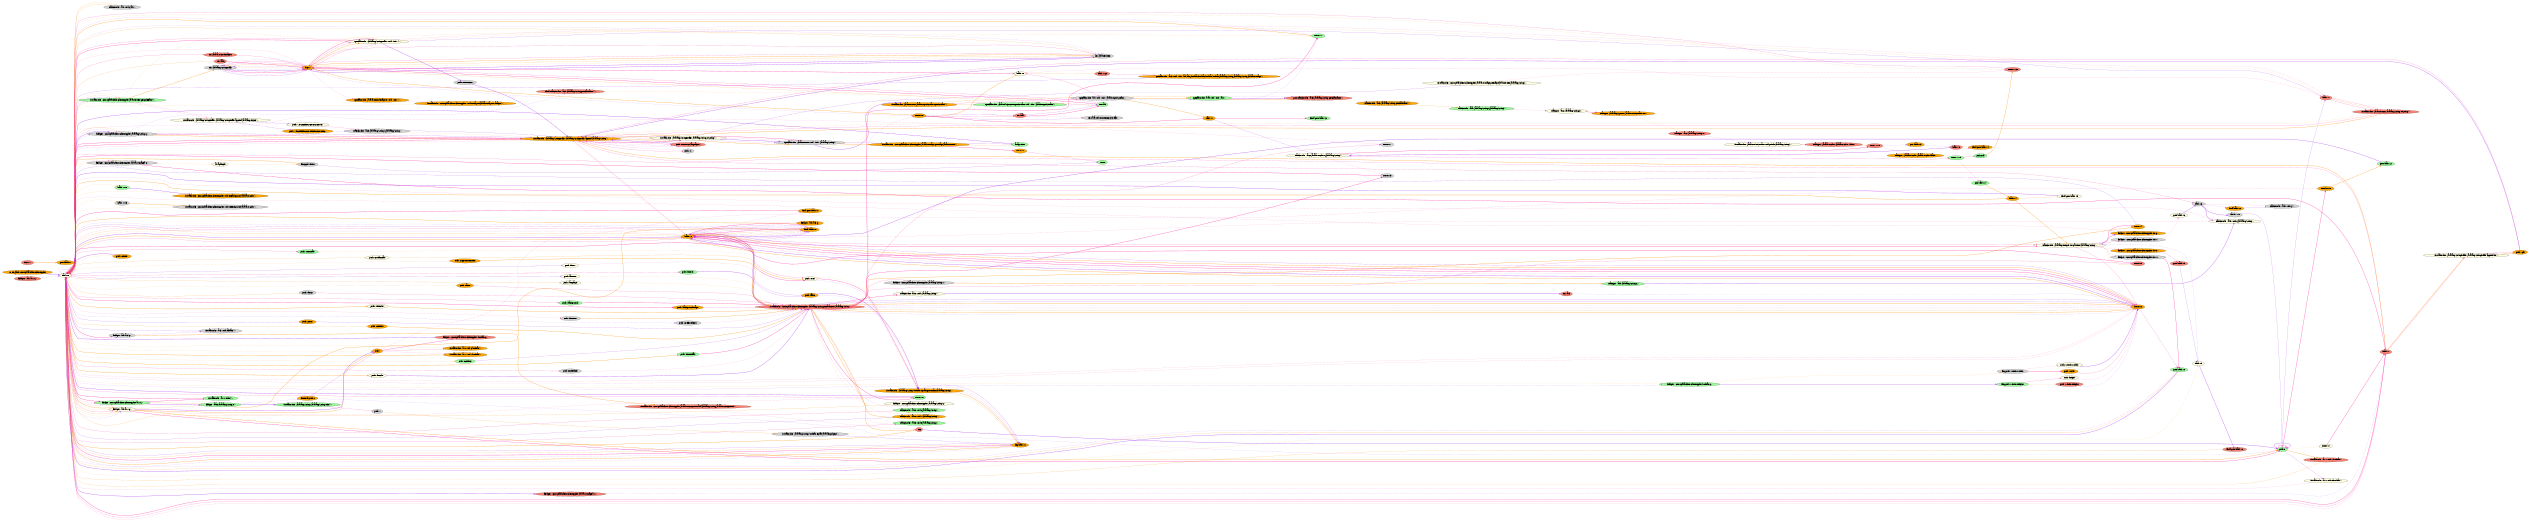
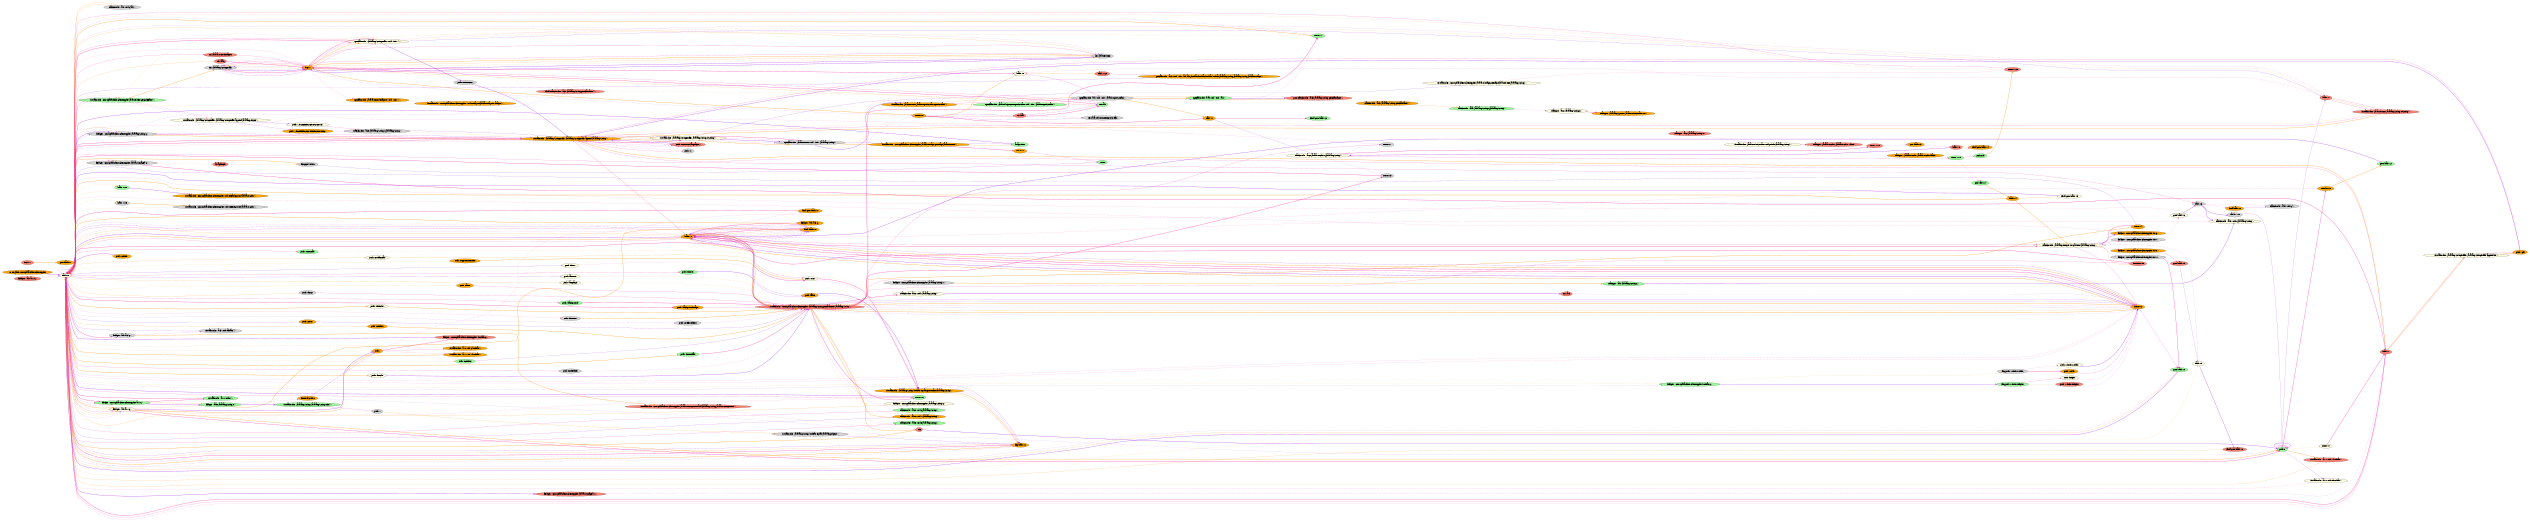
(220, 164) -> (220, 164)
(2138, 264) -> (2138, 264)
